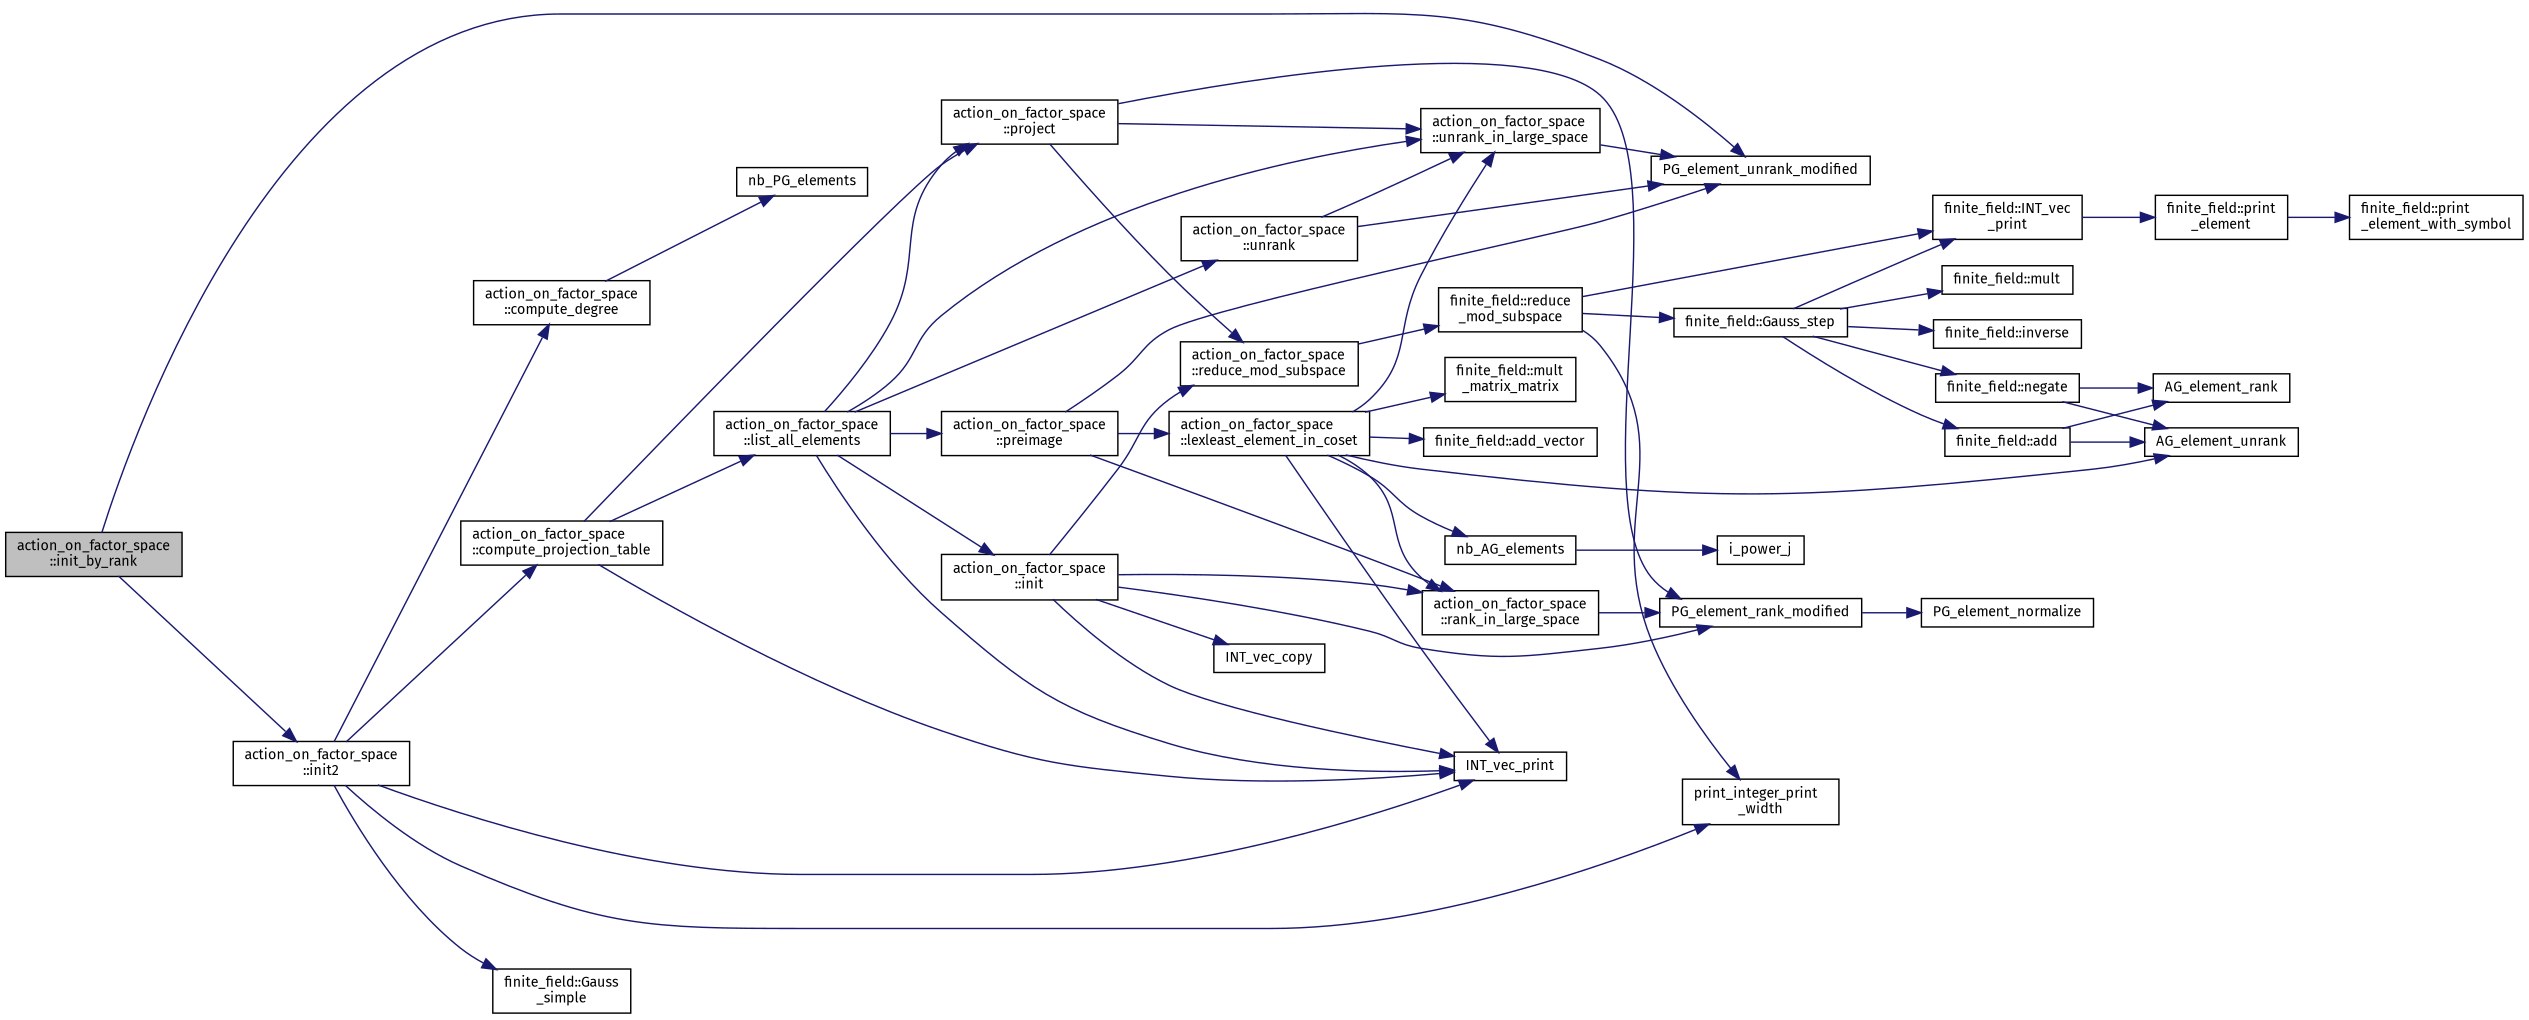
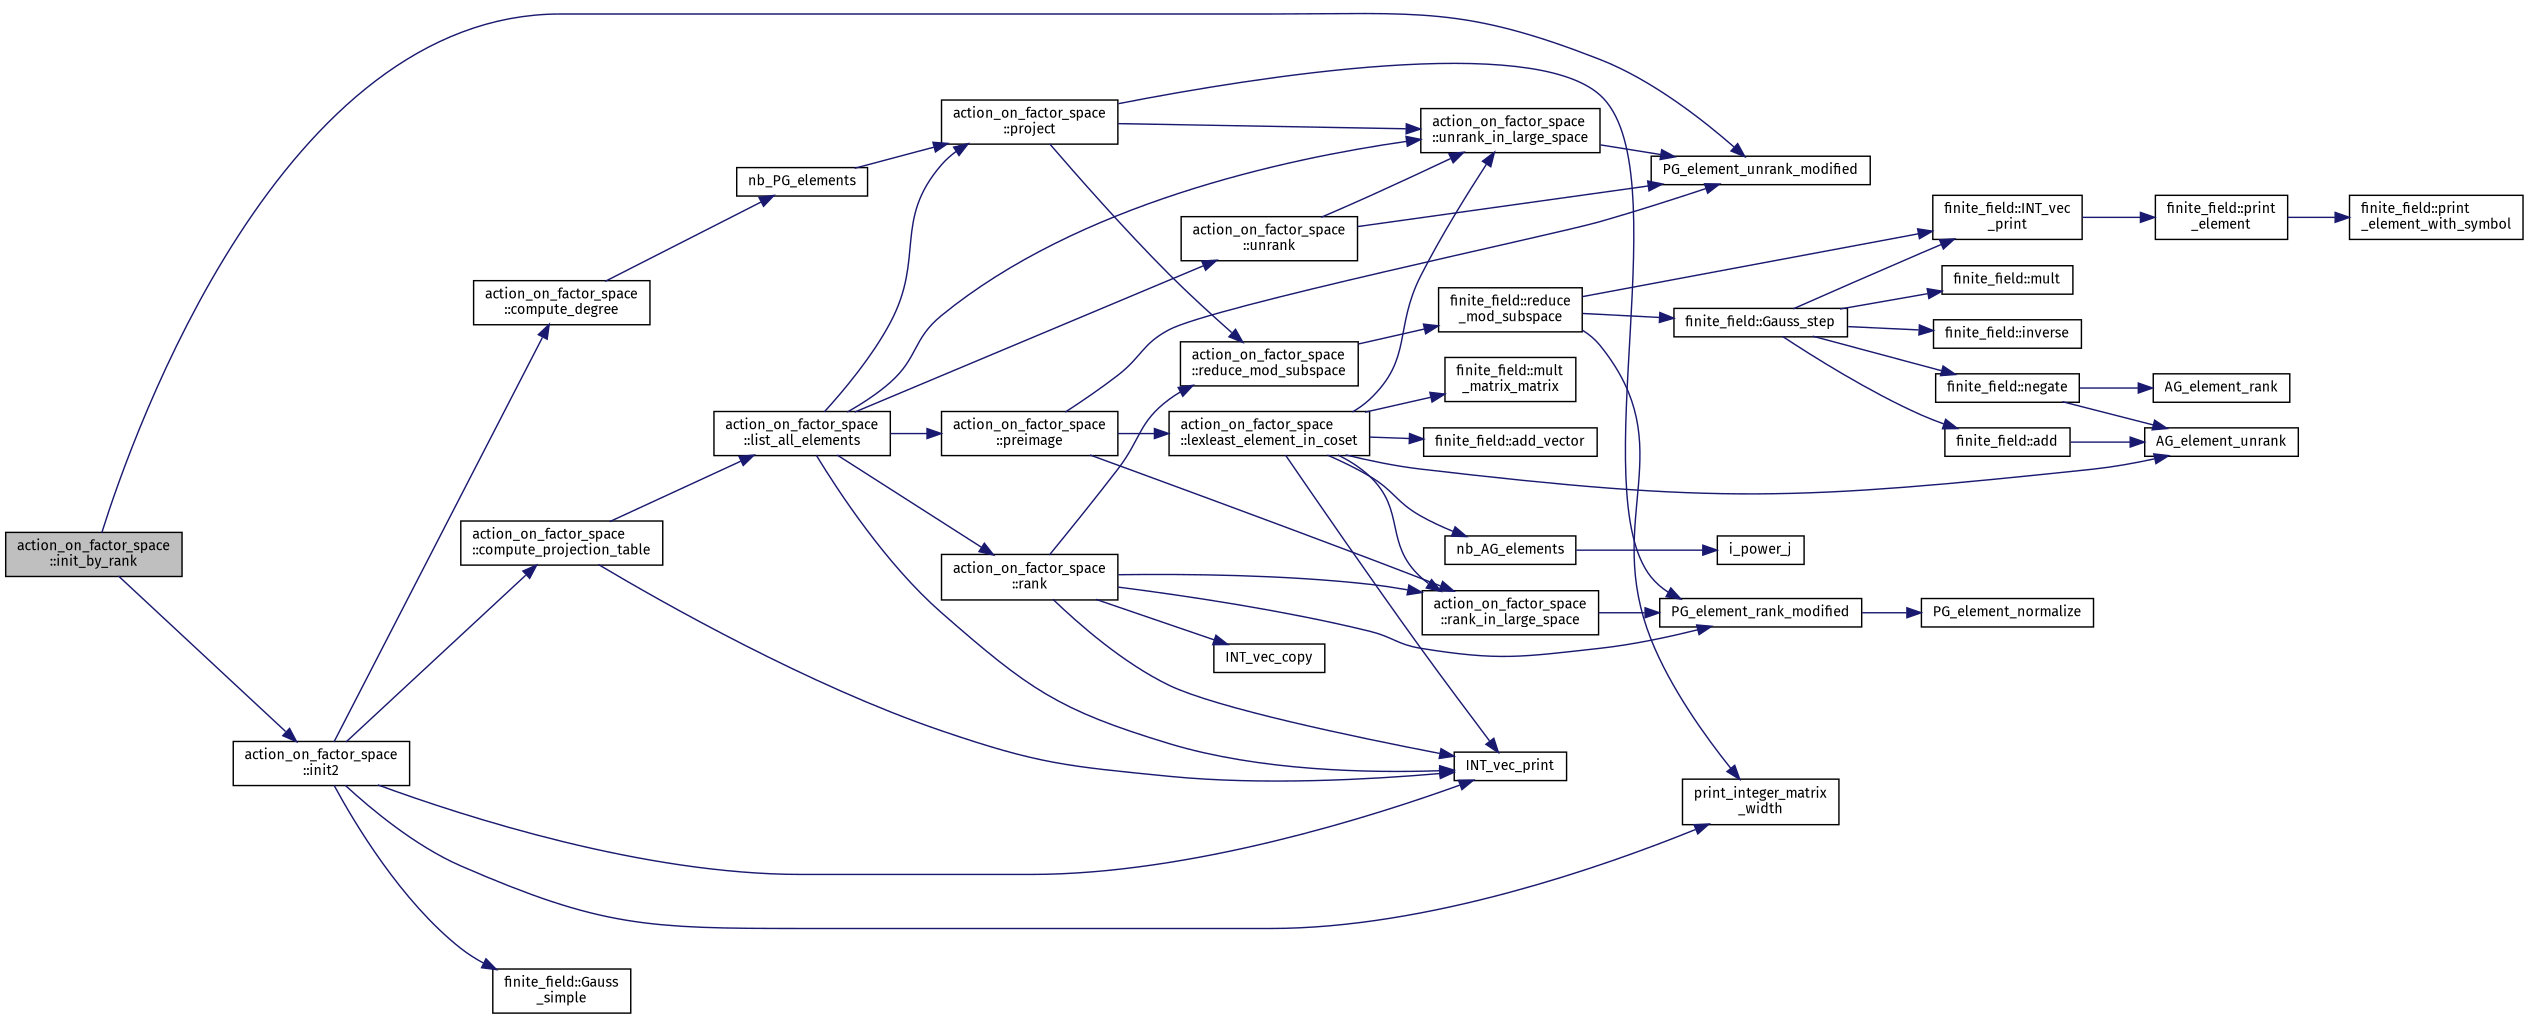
(770, 331) -> (894, 158)
(2096, 420) -> none
(1030, 577) -> (1030, 577)
(1761, 802) -> (1761, 802)
